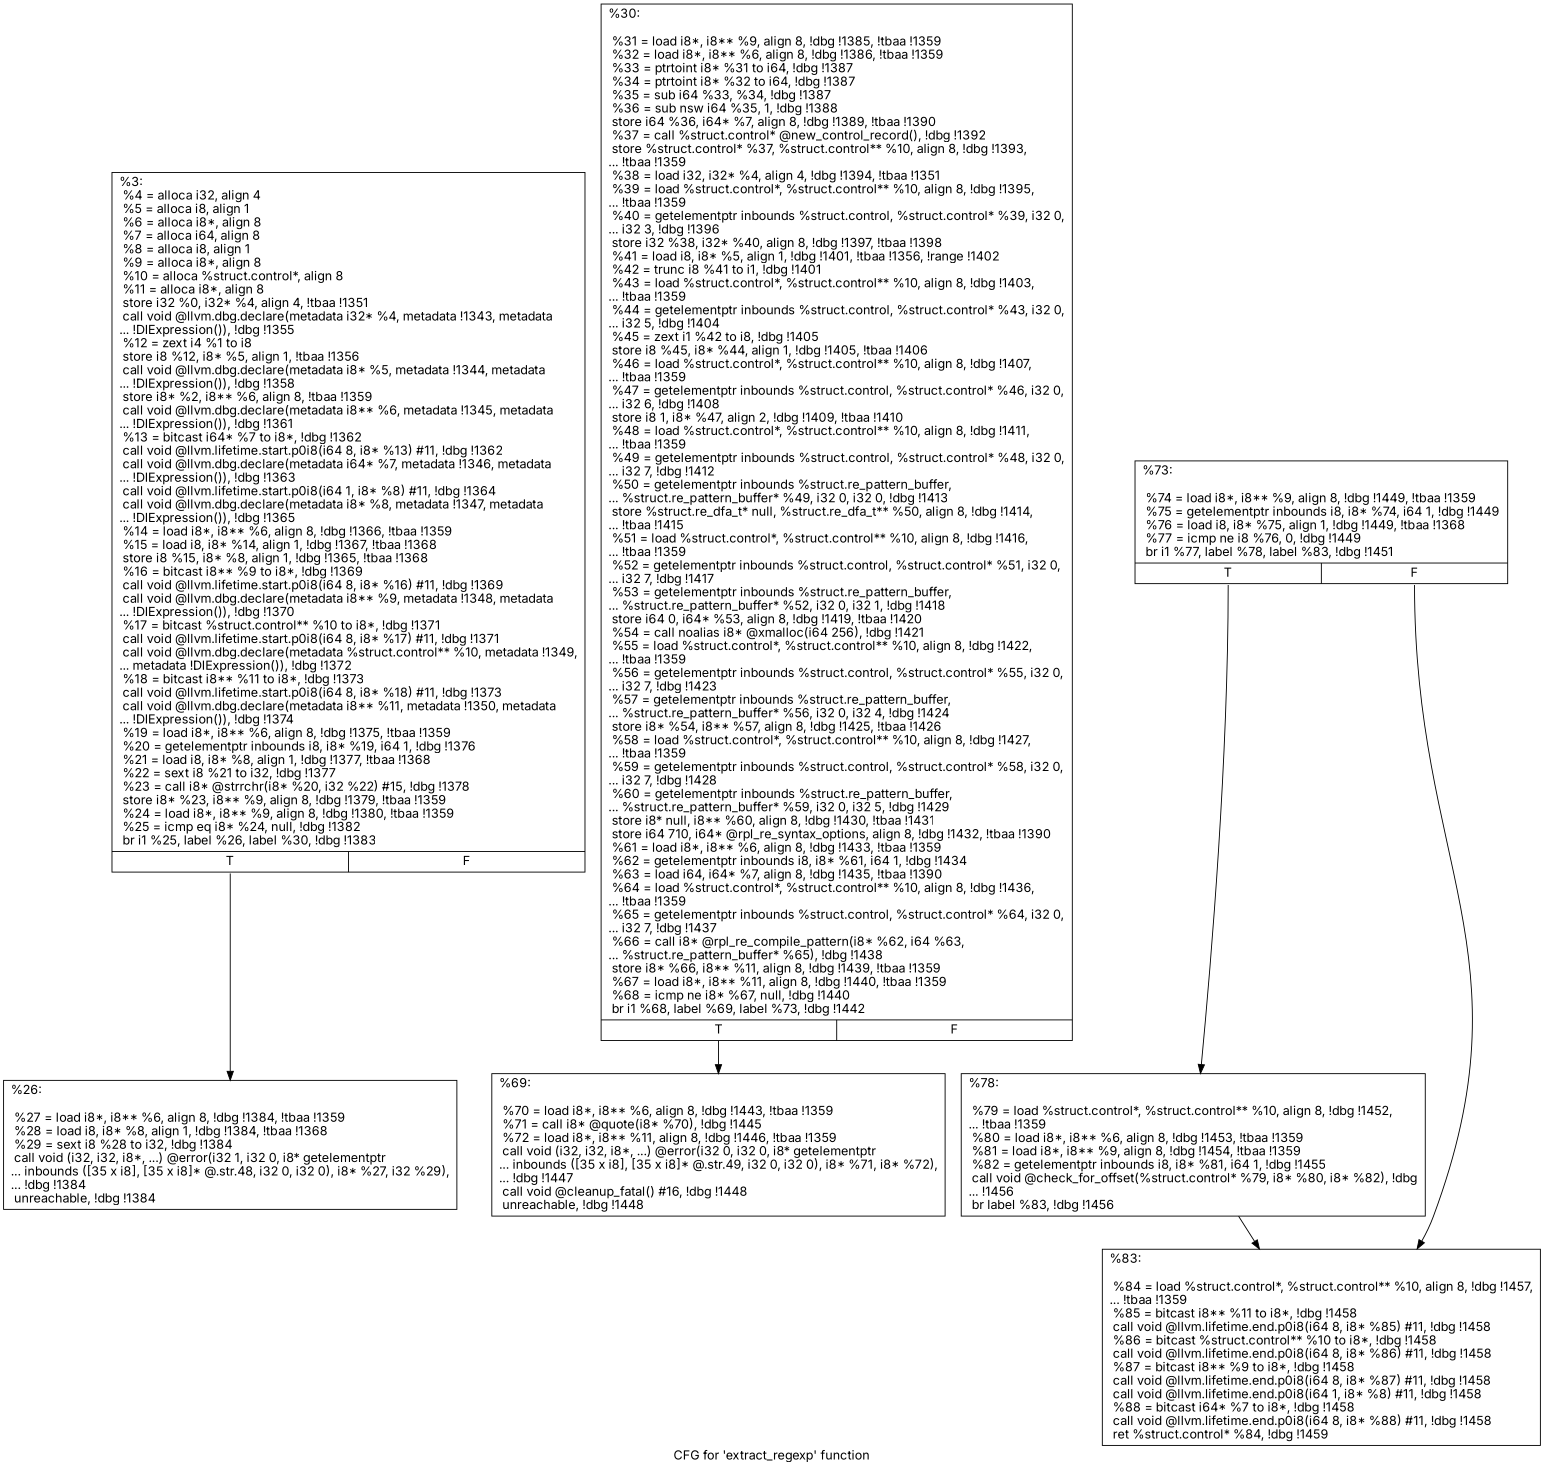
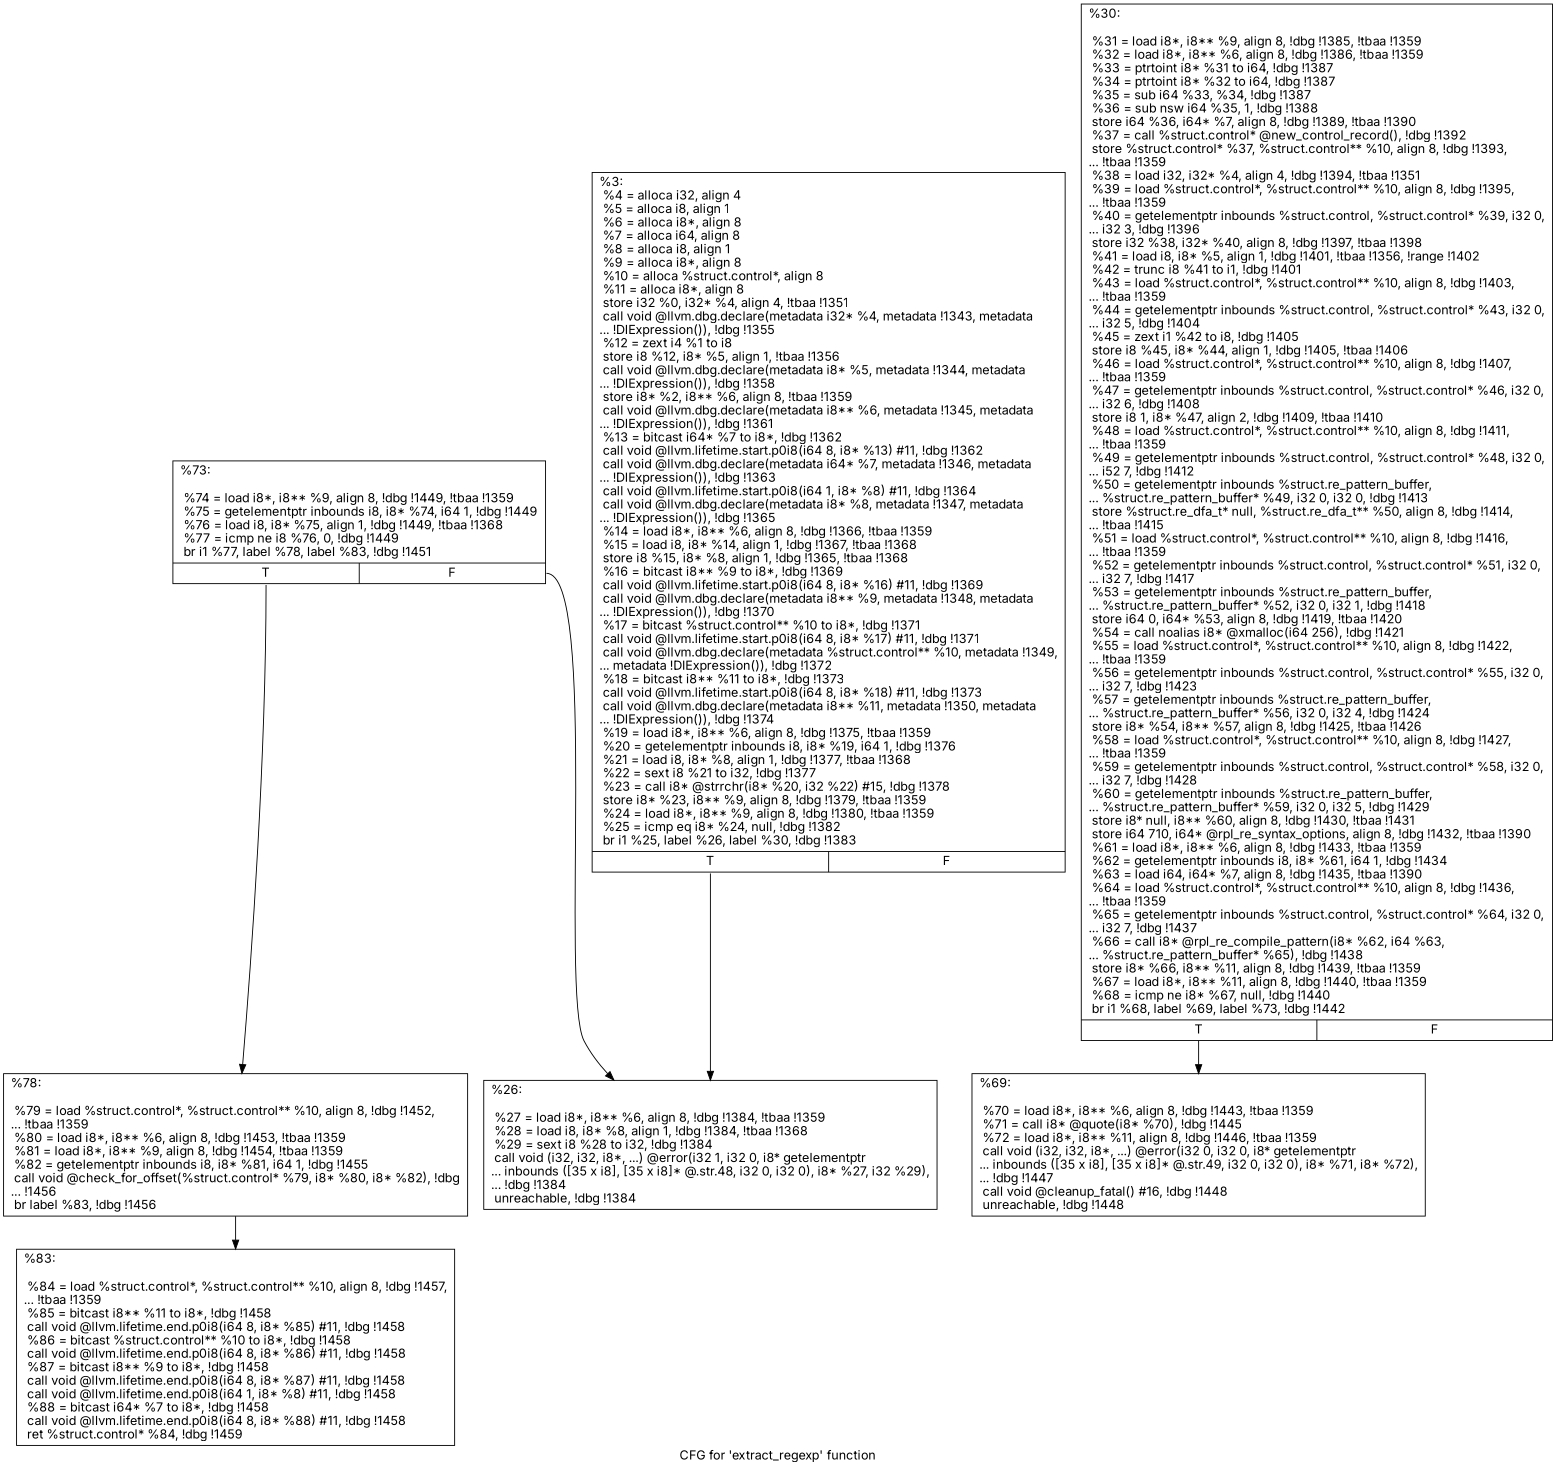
(662, 472) -> (1141, 472)
(1462, 915) -> (576, 824)
